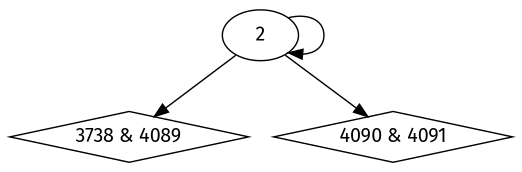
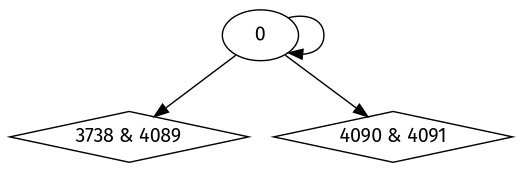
(260, 35) -> (260, 35)
